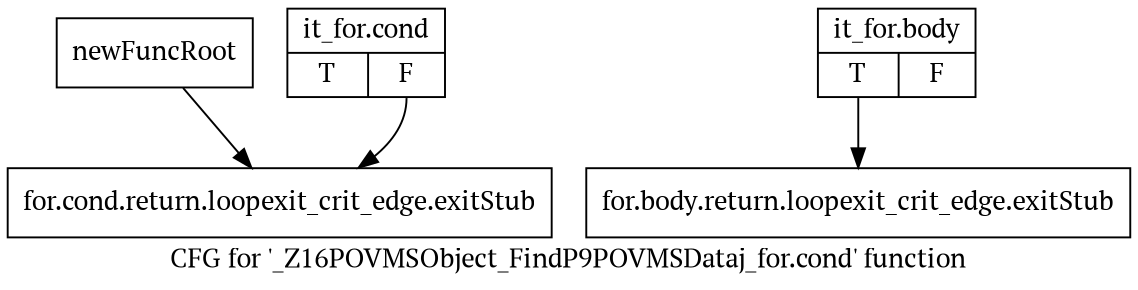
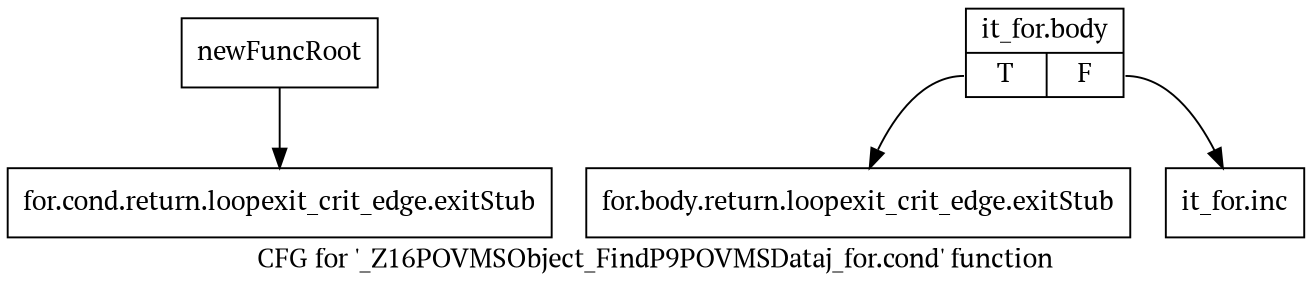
(366, 53) -> none
none -> (1235, 203)
